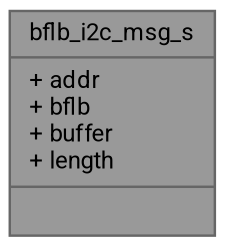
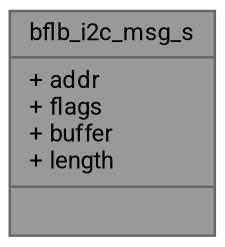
(60, 107) -> (67, 107)
